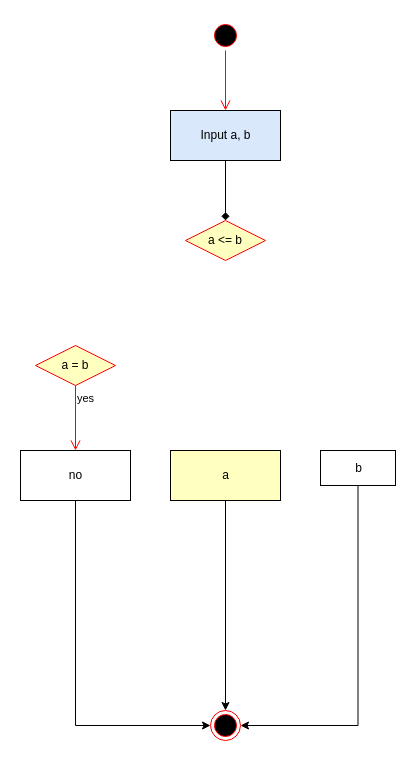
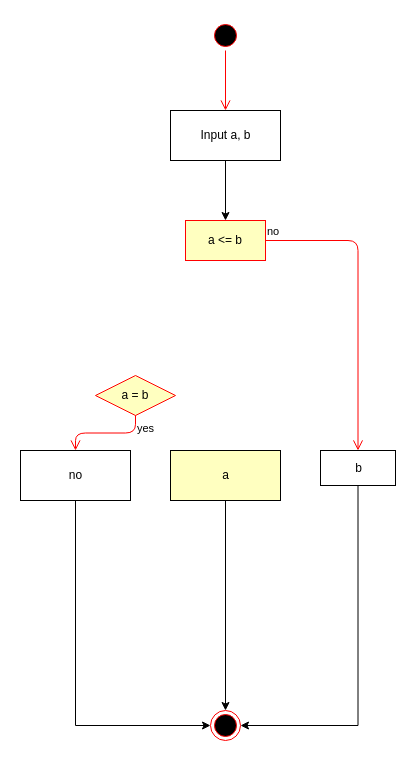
(226, 136) -> (226, 136)
(226, 211) -> (226, 212)
(226, 241) -> (226, 241)
none -> (358, 303)
(76, 366) -> (136, 396)
